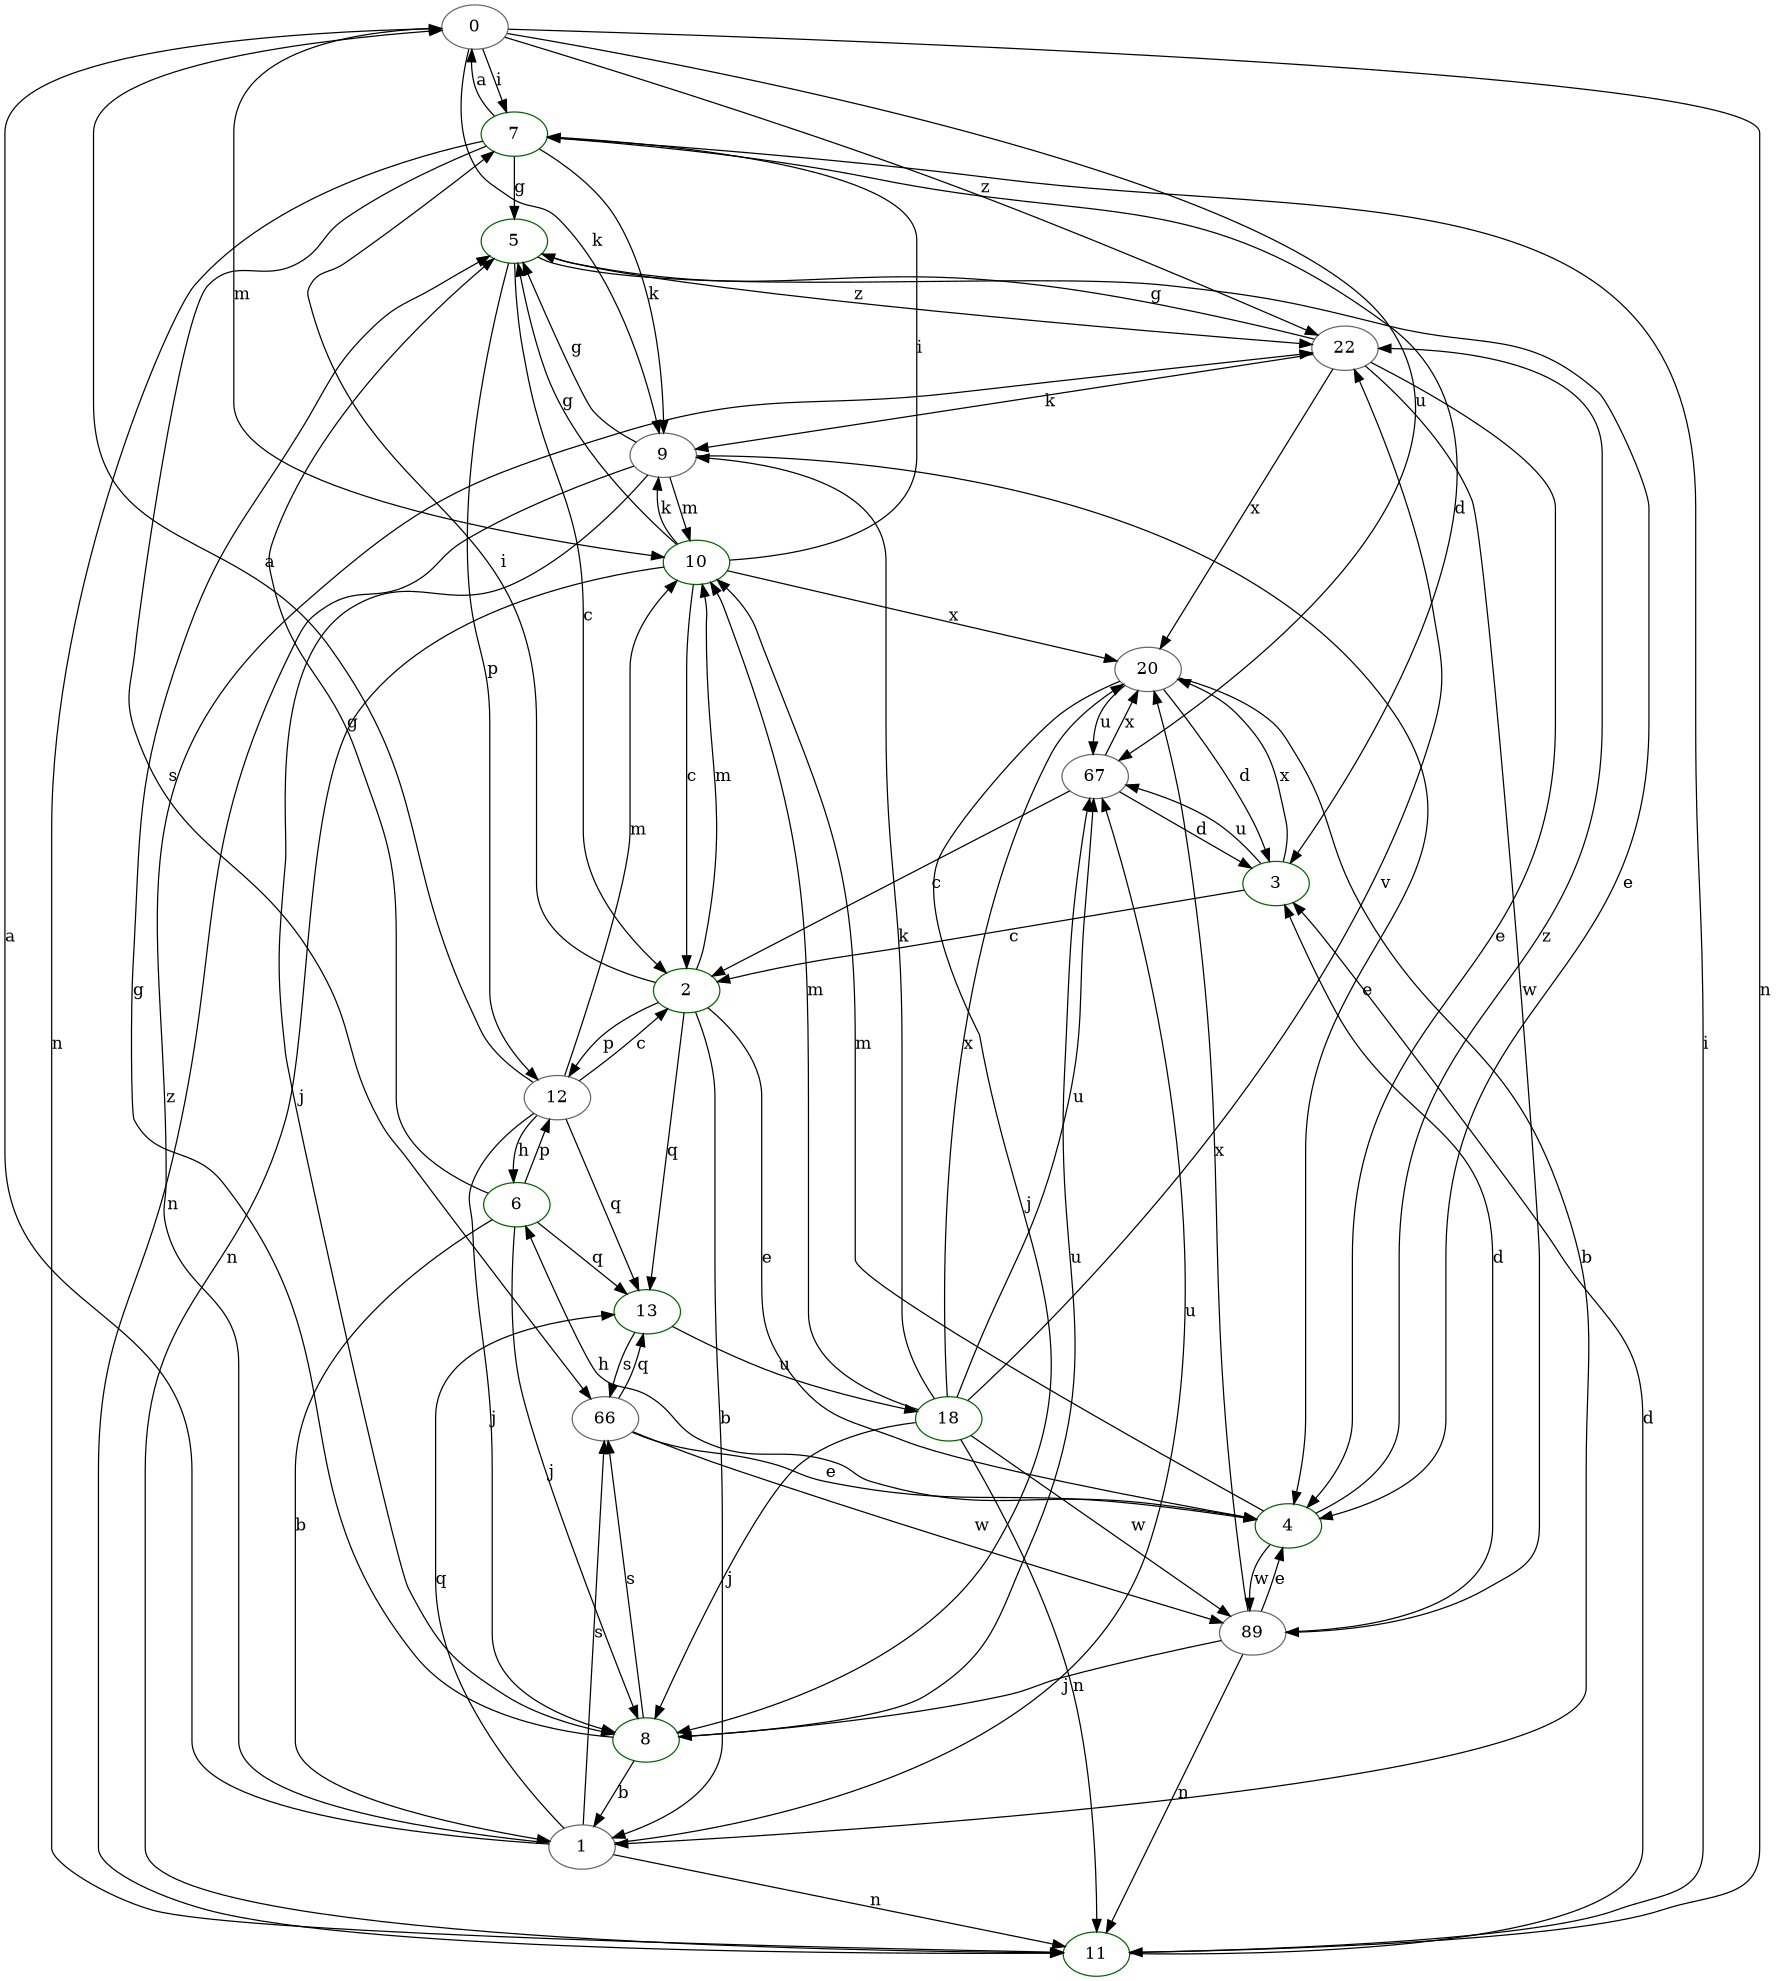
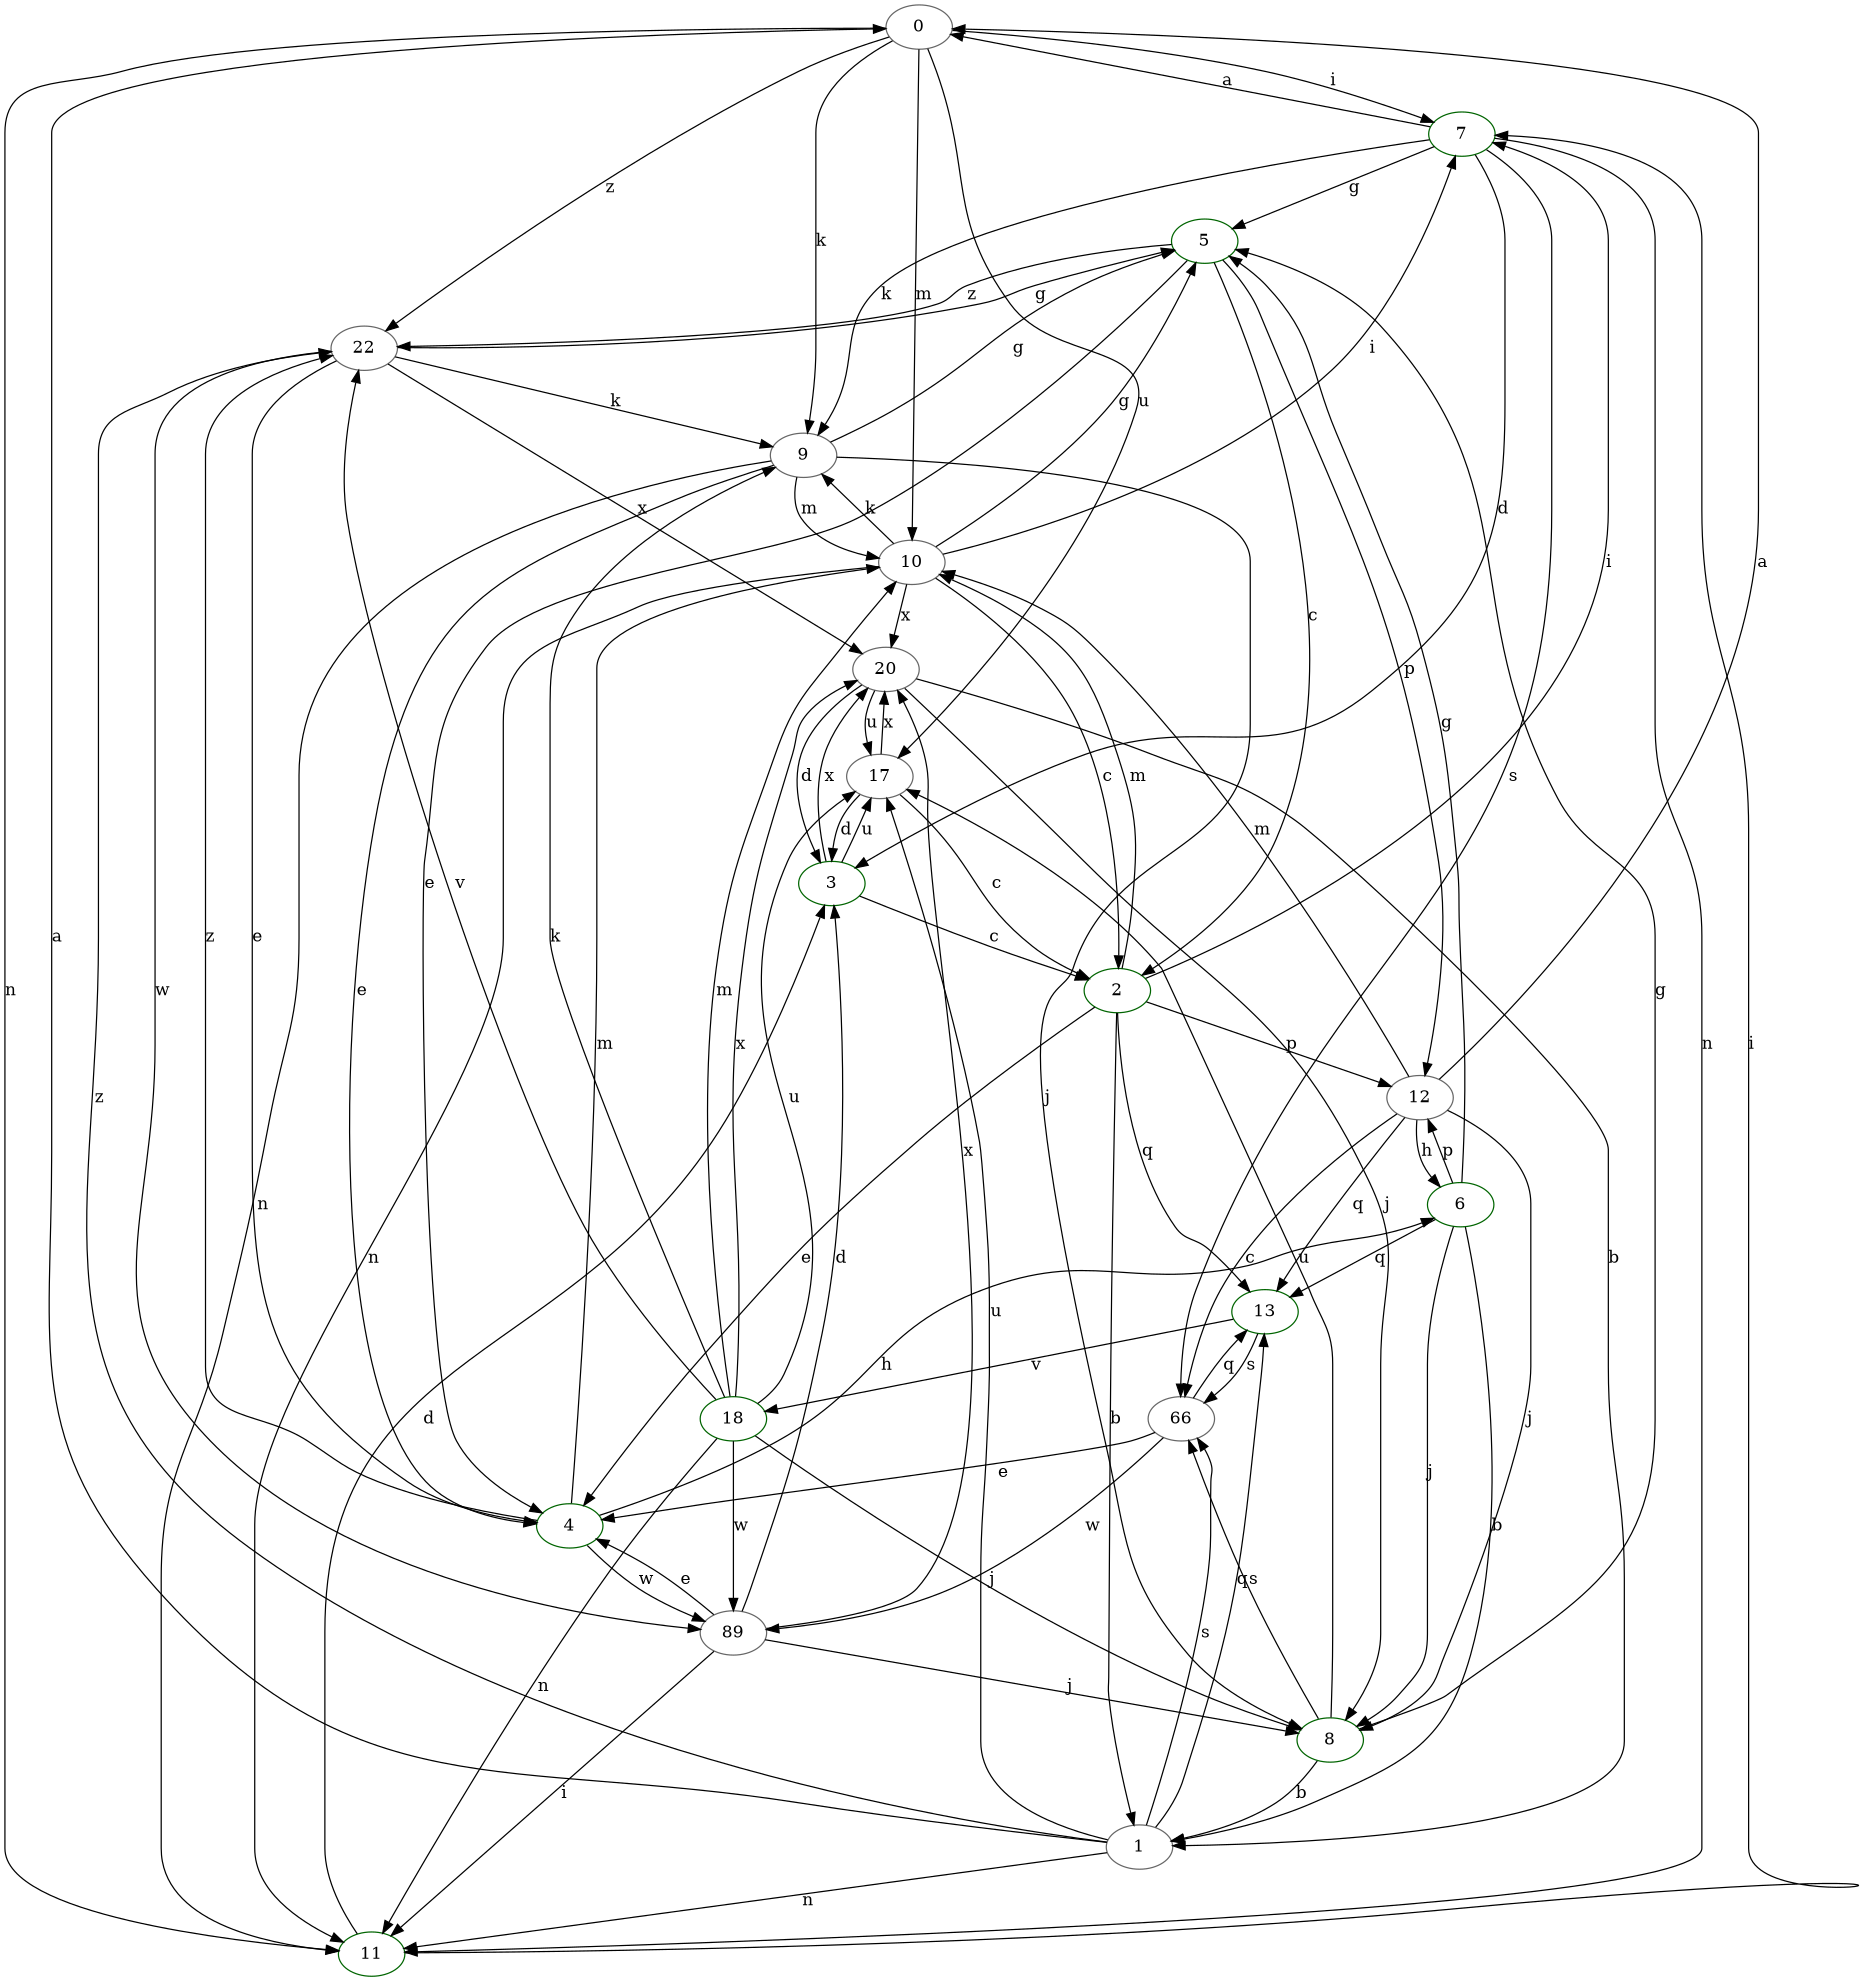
(696, 562) -> (912, 562)
(1095, 776) -> (880, 776)
(619, 1050) -> (1265, 1229)
(785, 1365) -> (1037, 1365)
(1184, 1794) -> (564, 1794)
